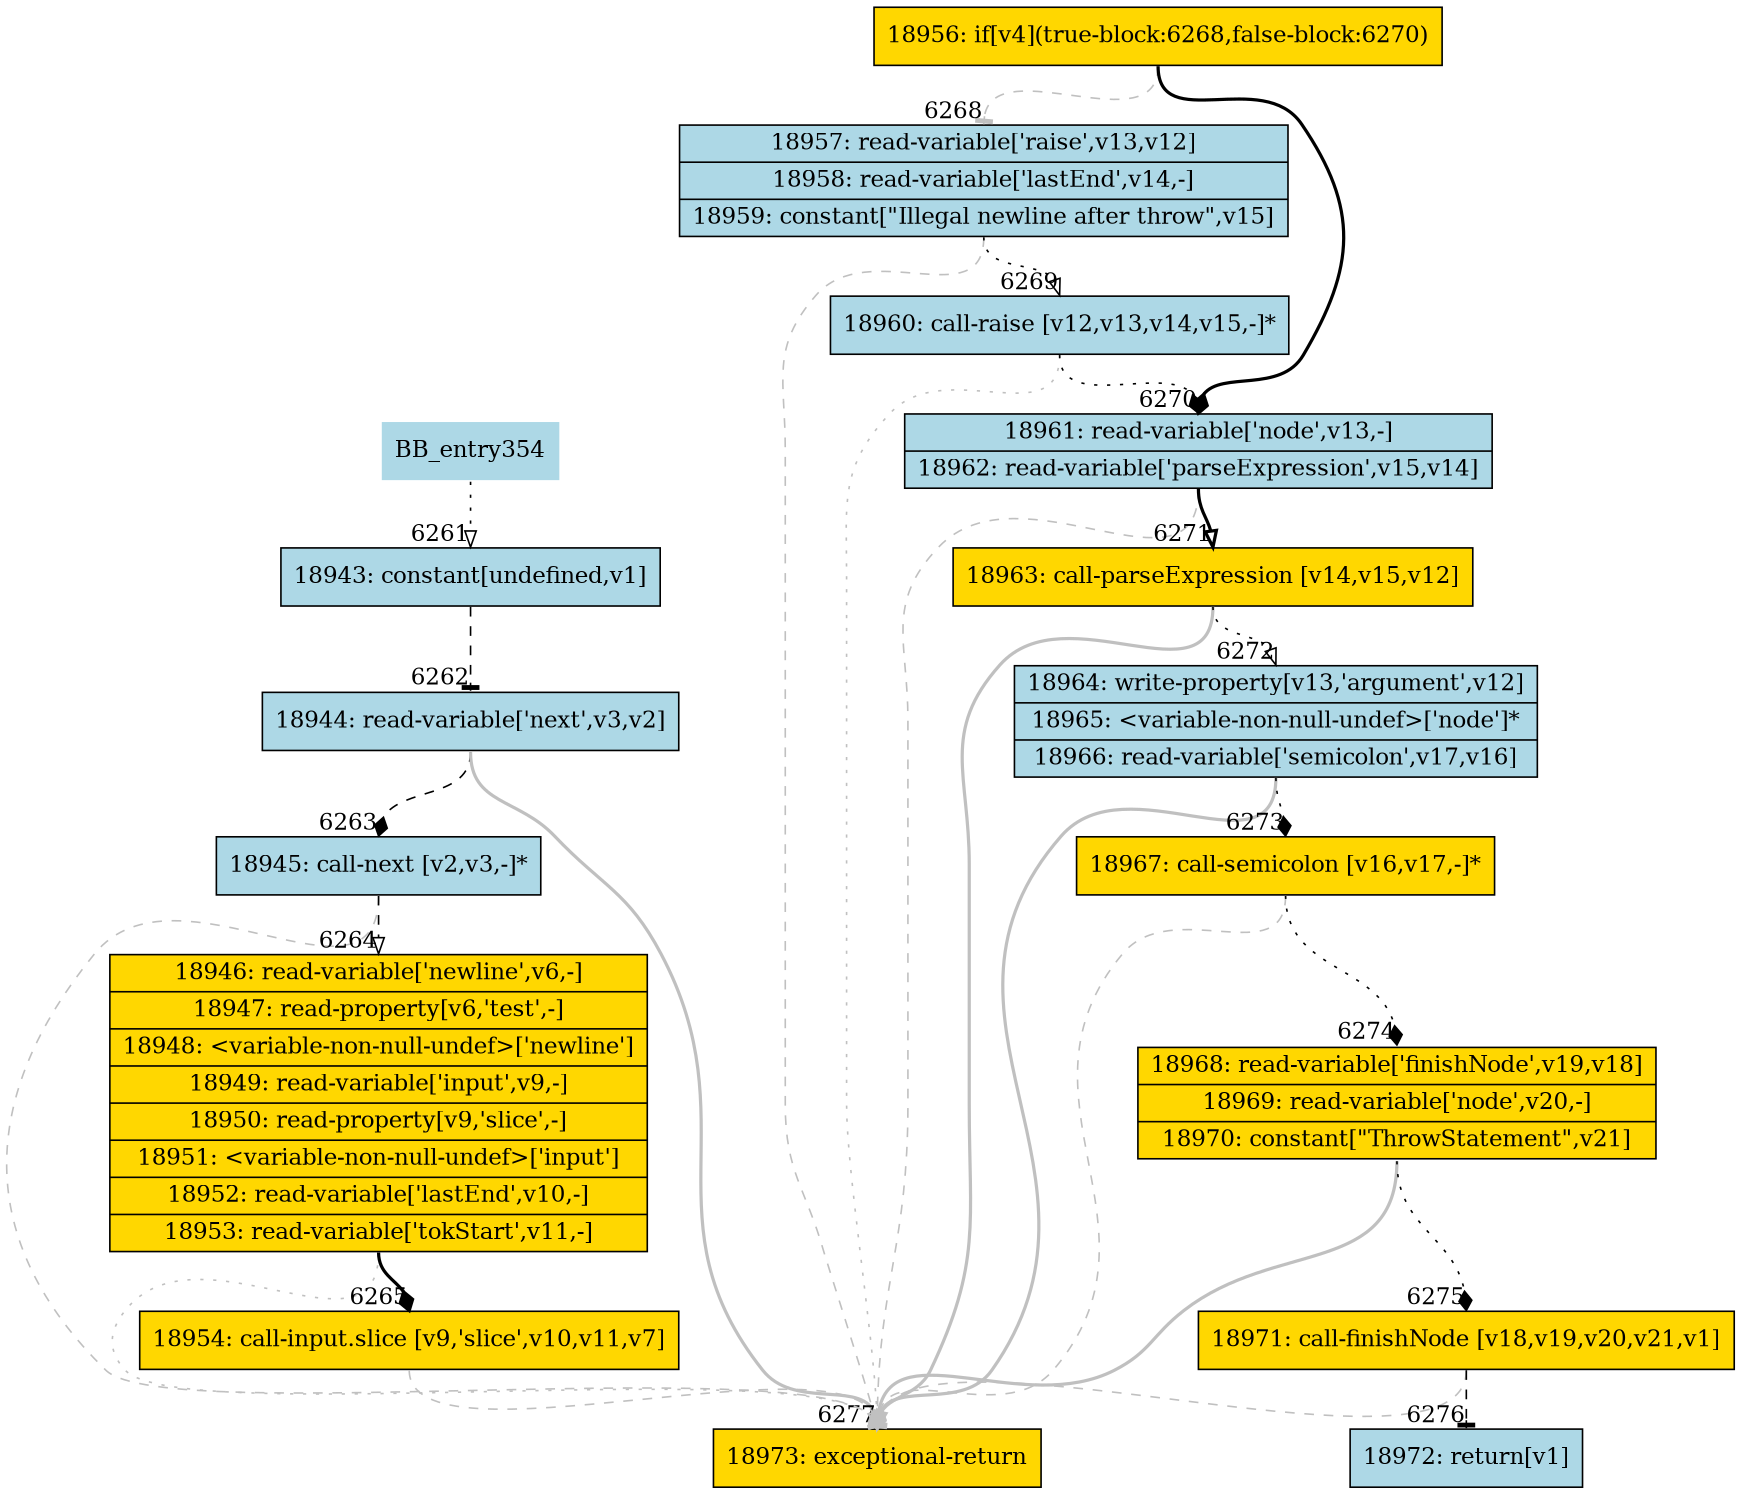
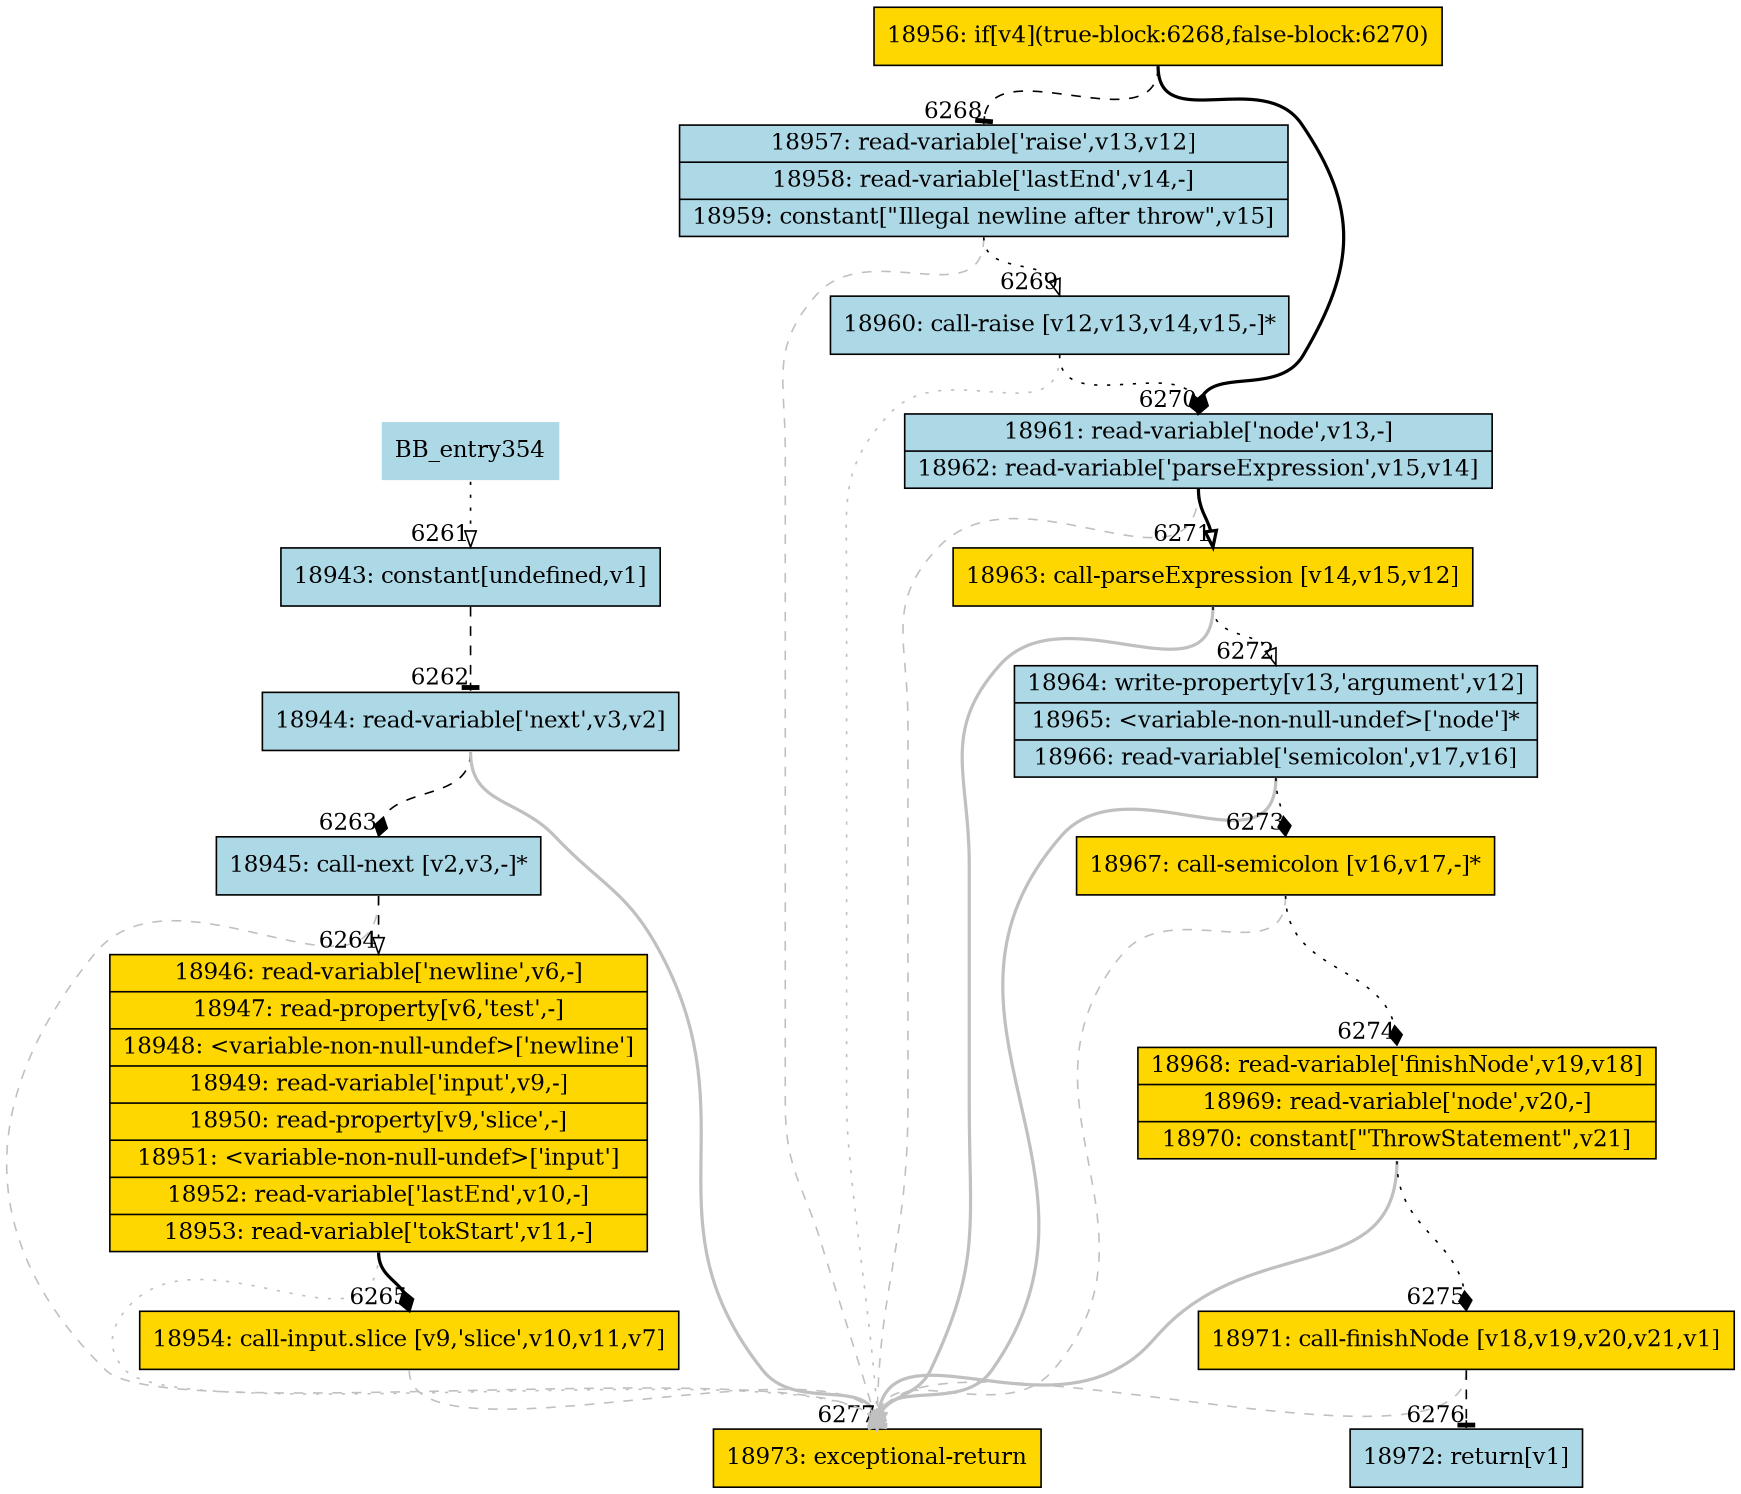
(1075, 96) -> (1075, 96)
